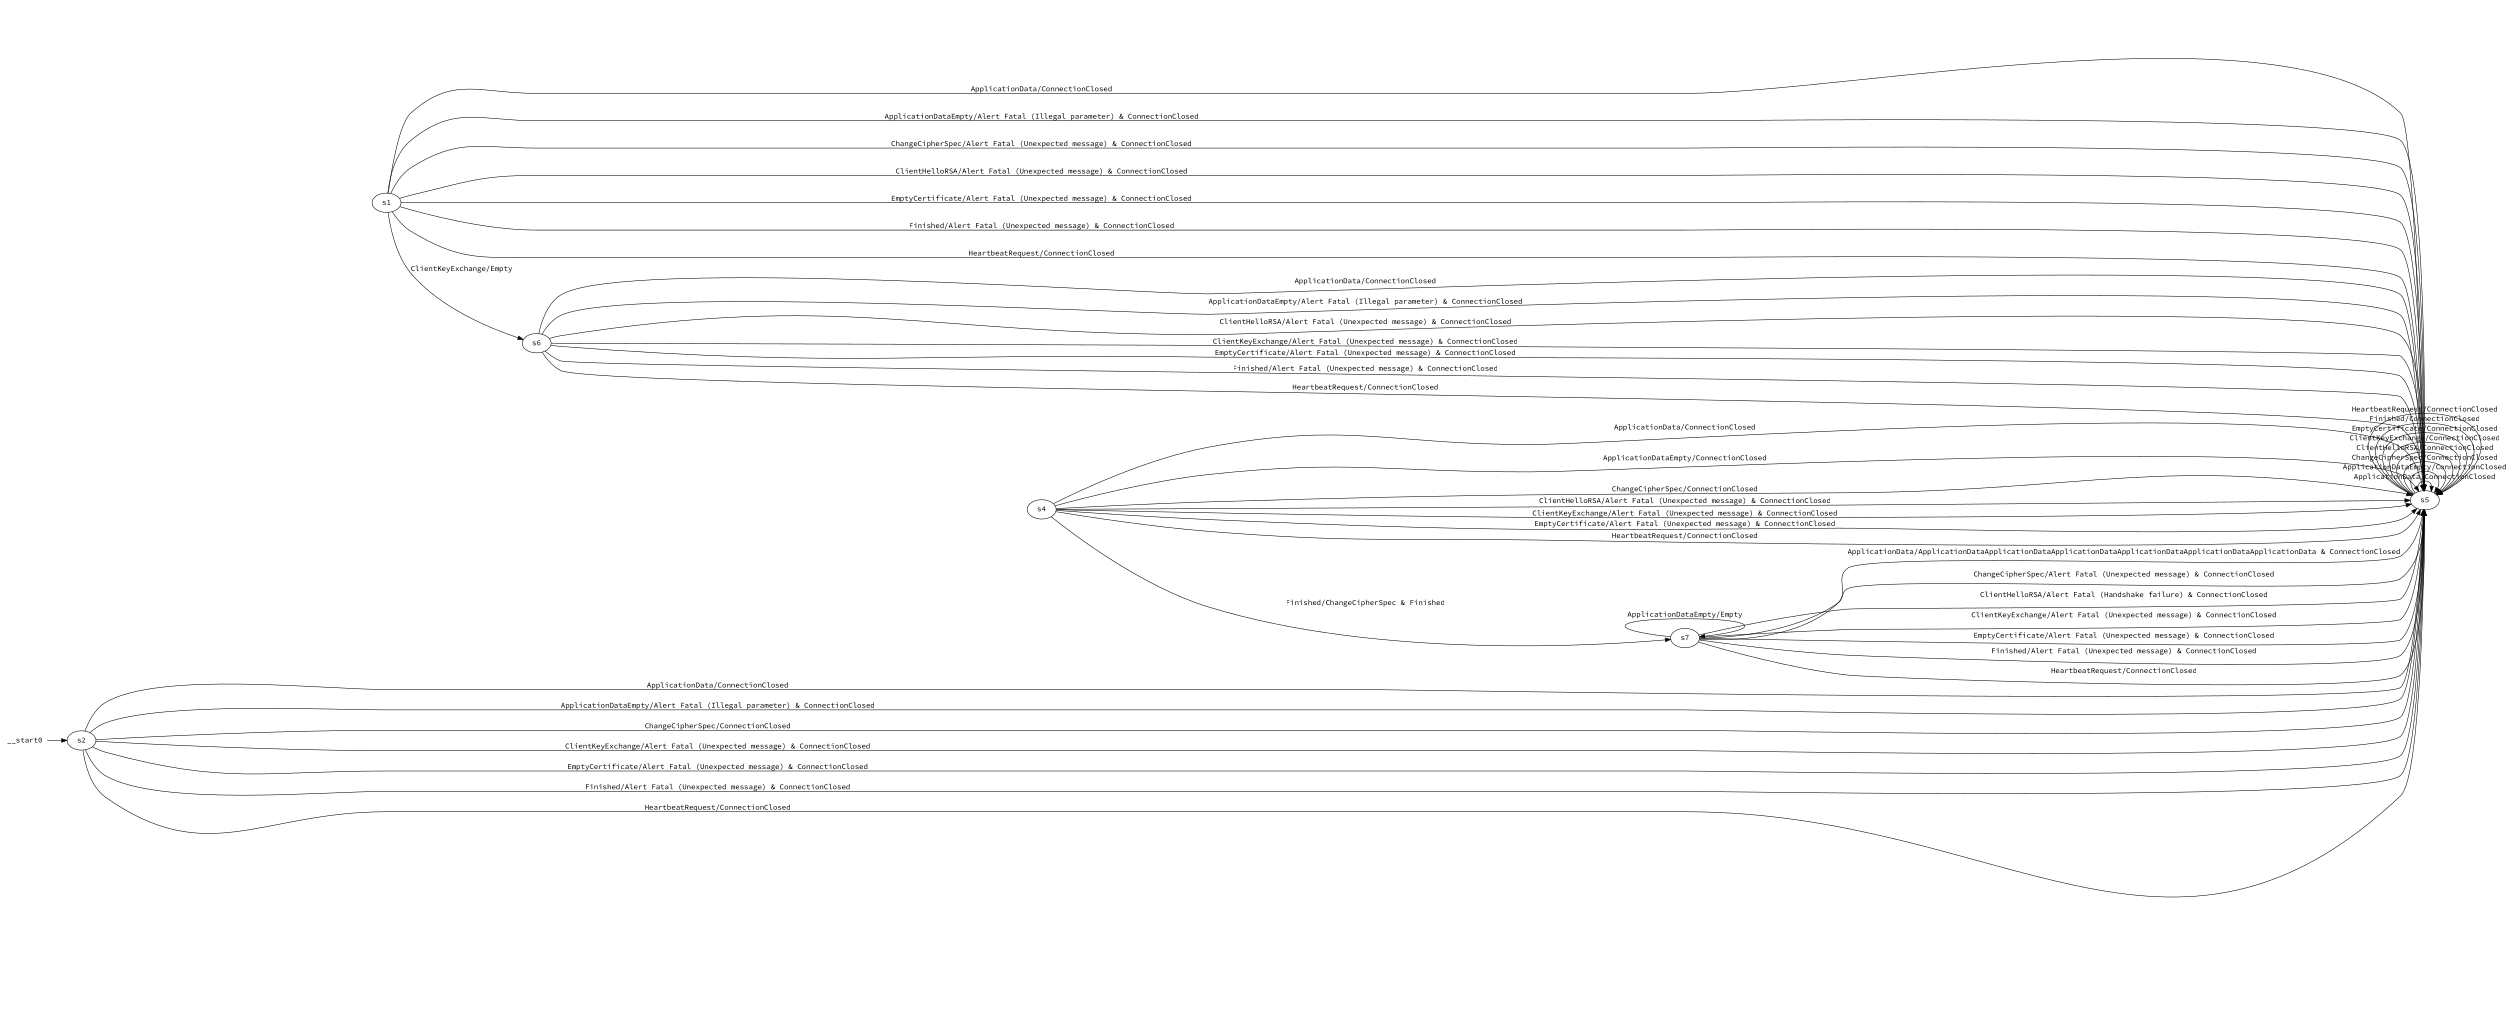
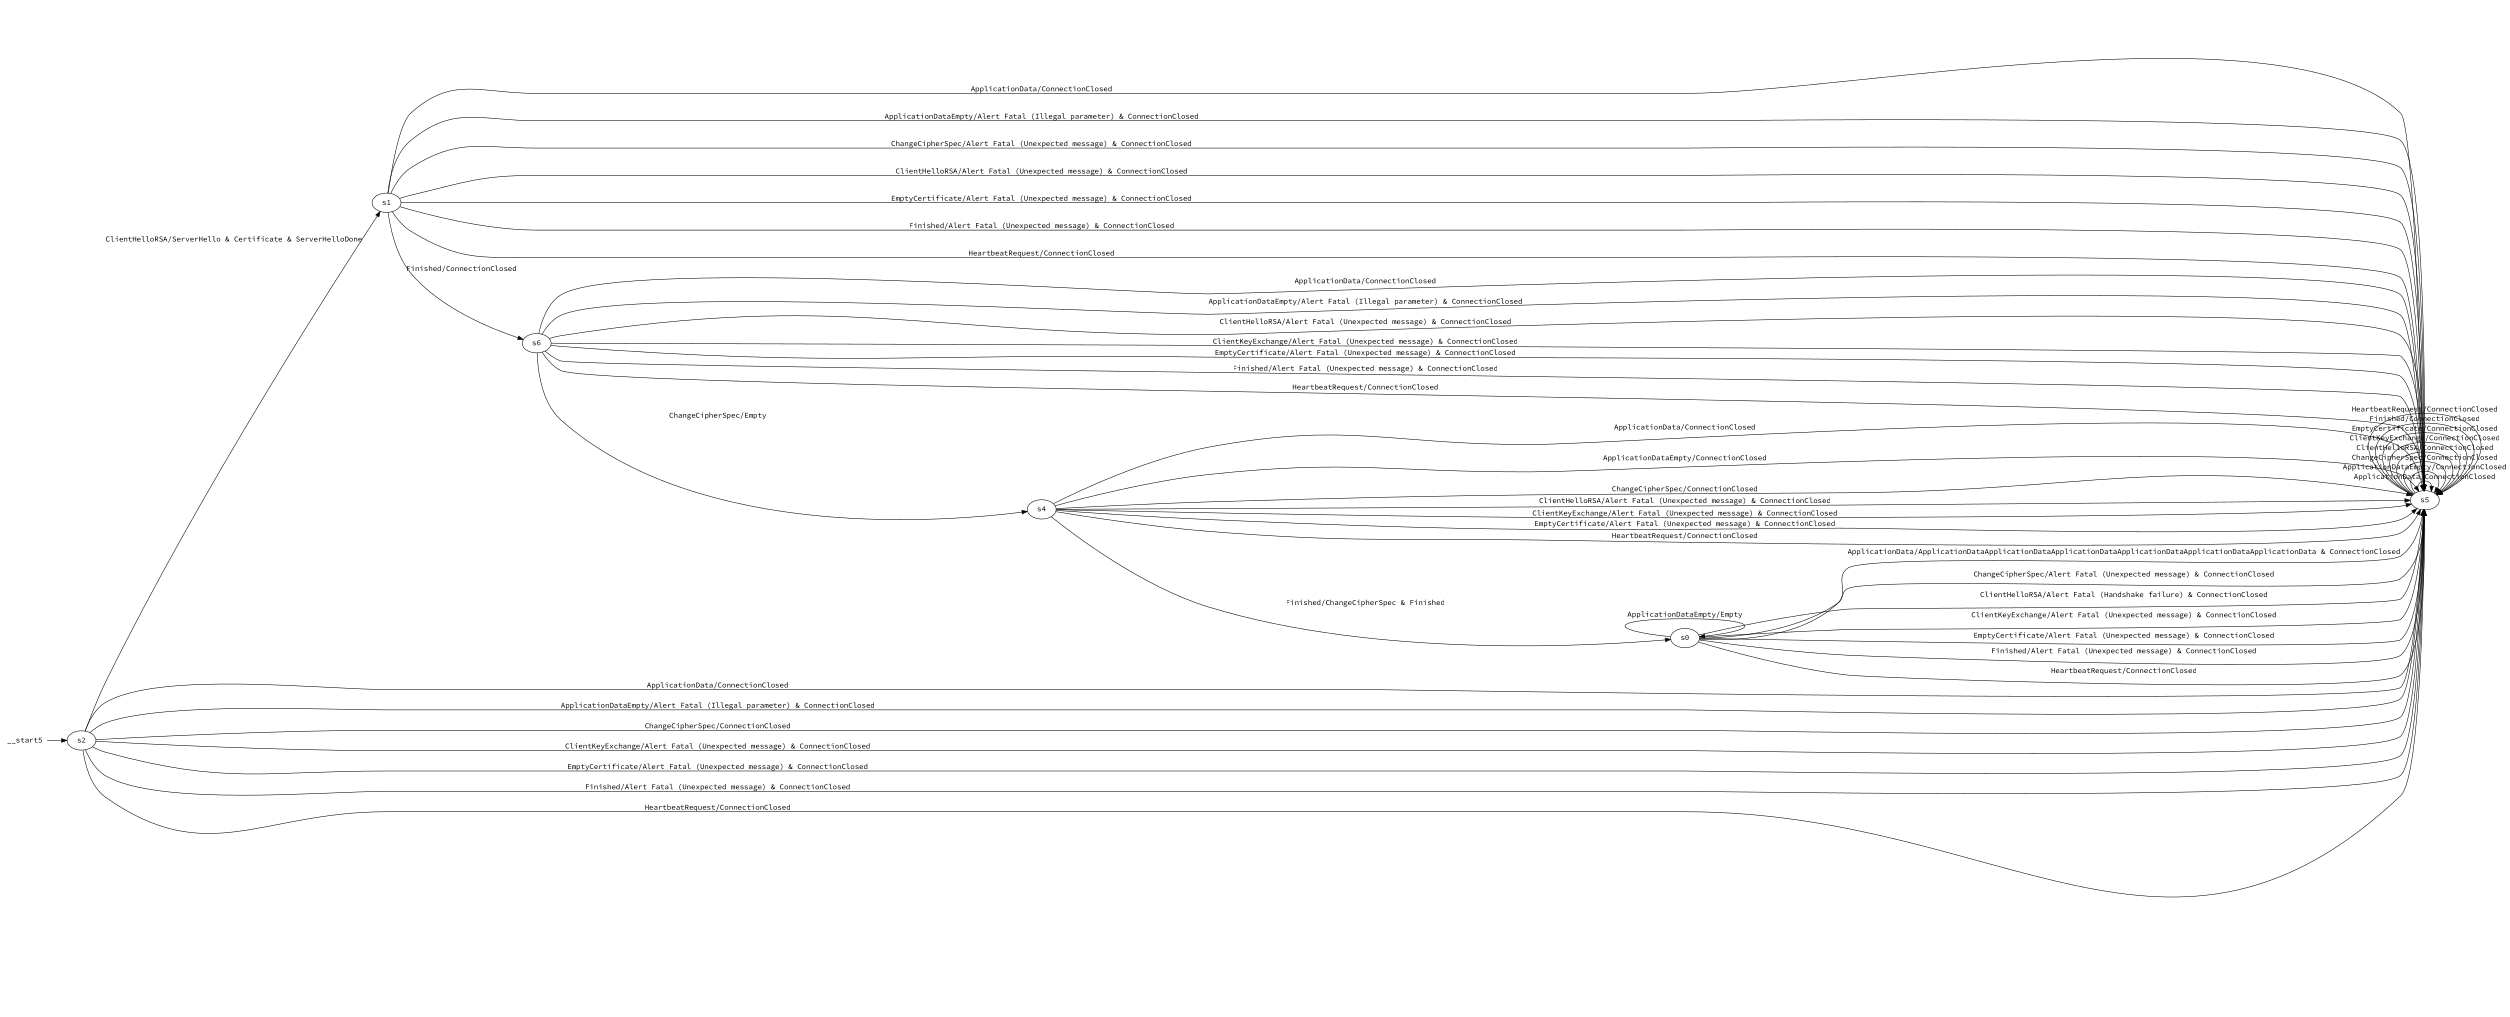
(462, 269) -> (462, 269)
none -> (222, 468)
none -> (745, 505)
(1685, 638) -> (1685, 638)
(25, 740) -> (25, 740)
